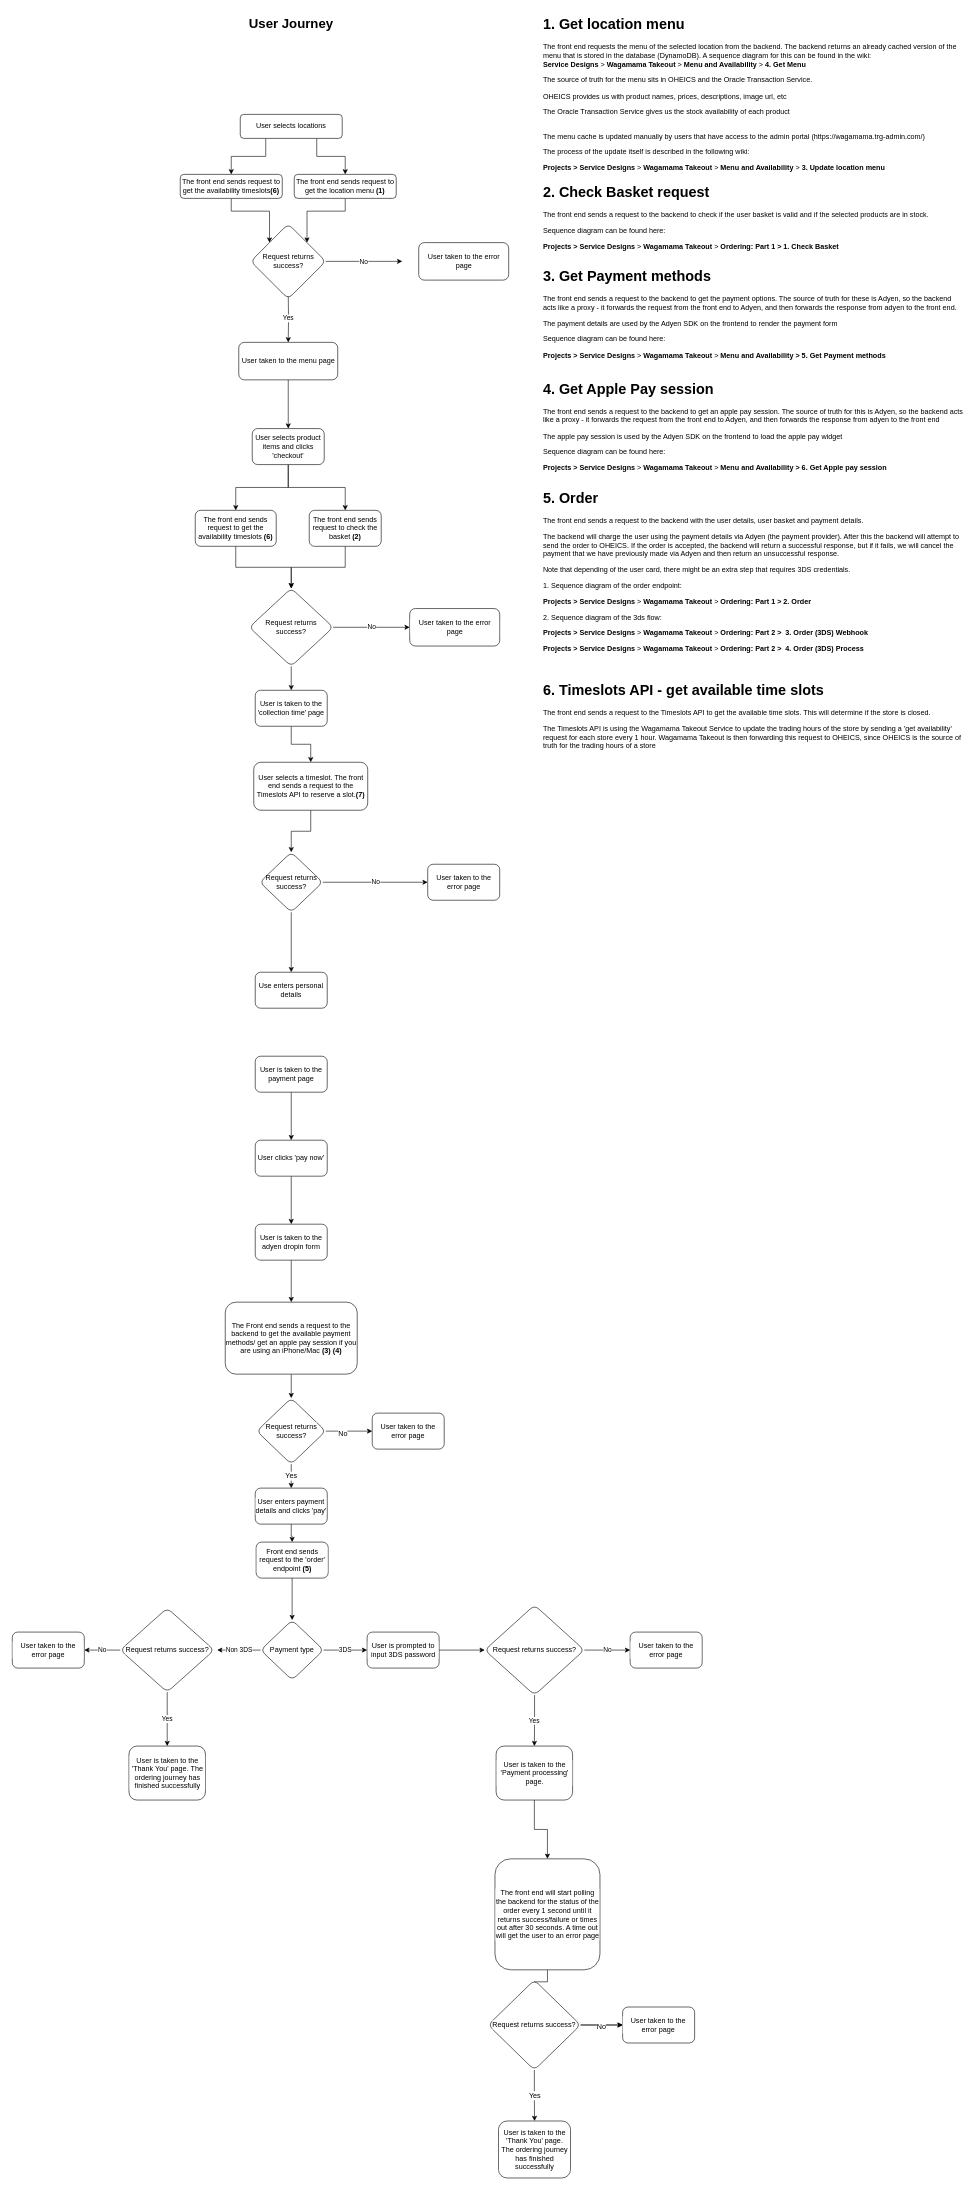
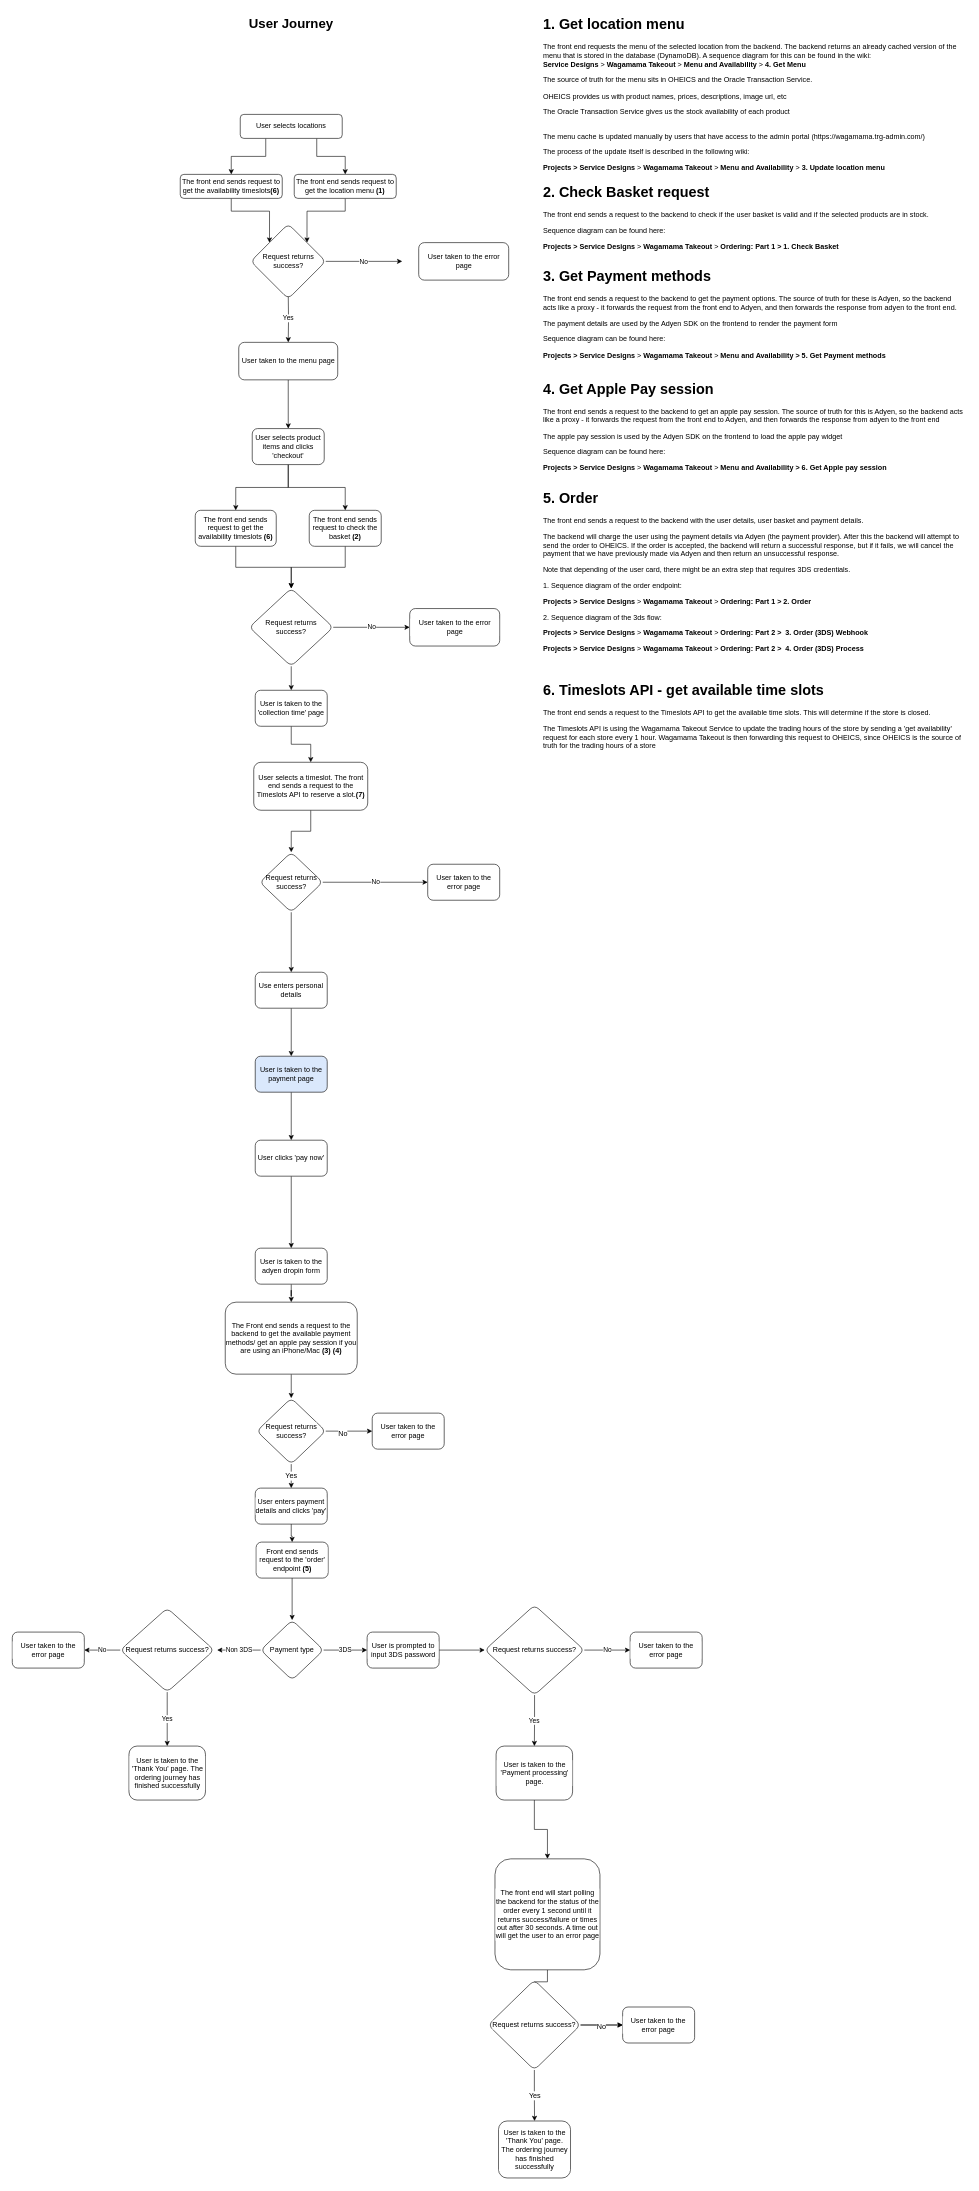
none -> (291, 1050)
(291, 1074) -> (291, 1074)
(291, 1242) -> (291, 1266)
